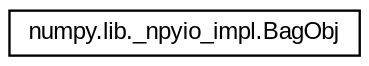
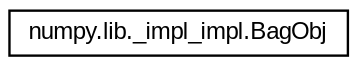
(185, 33) -> (179, 33)
